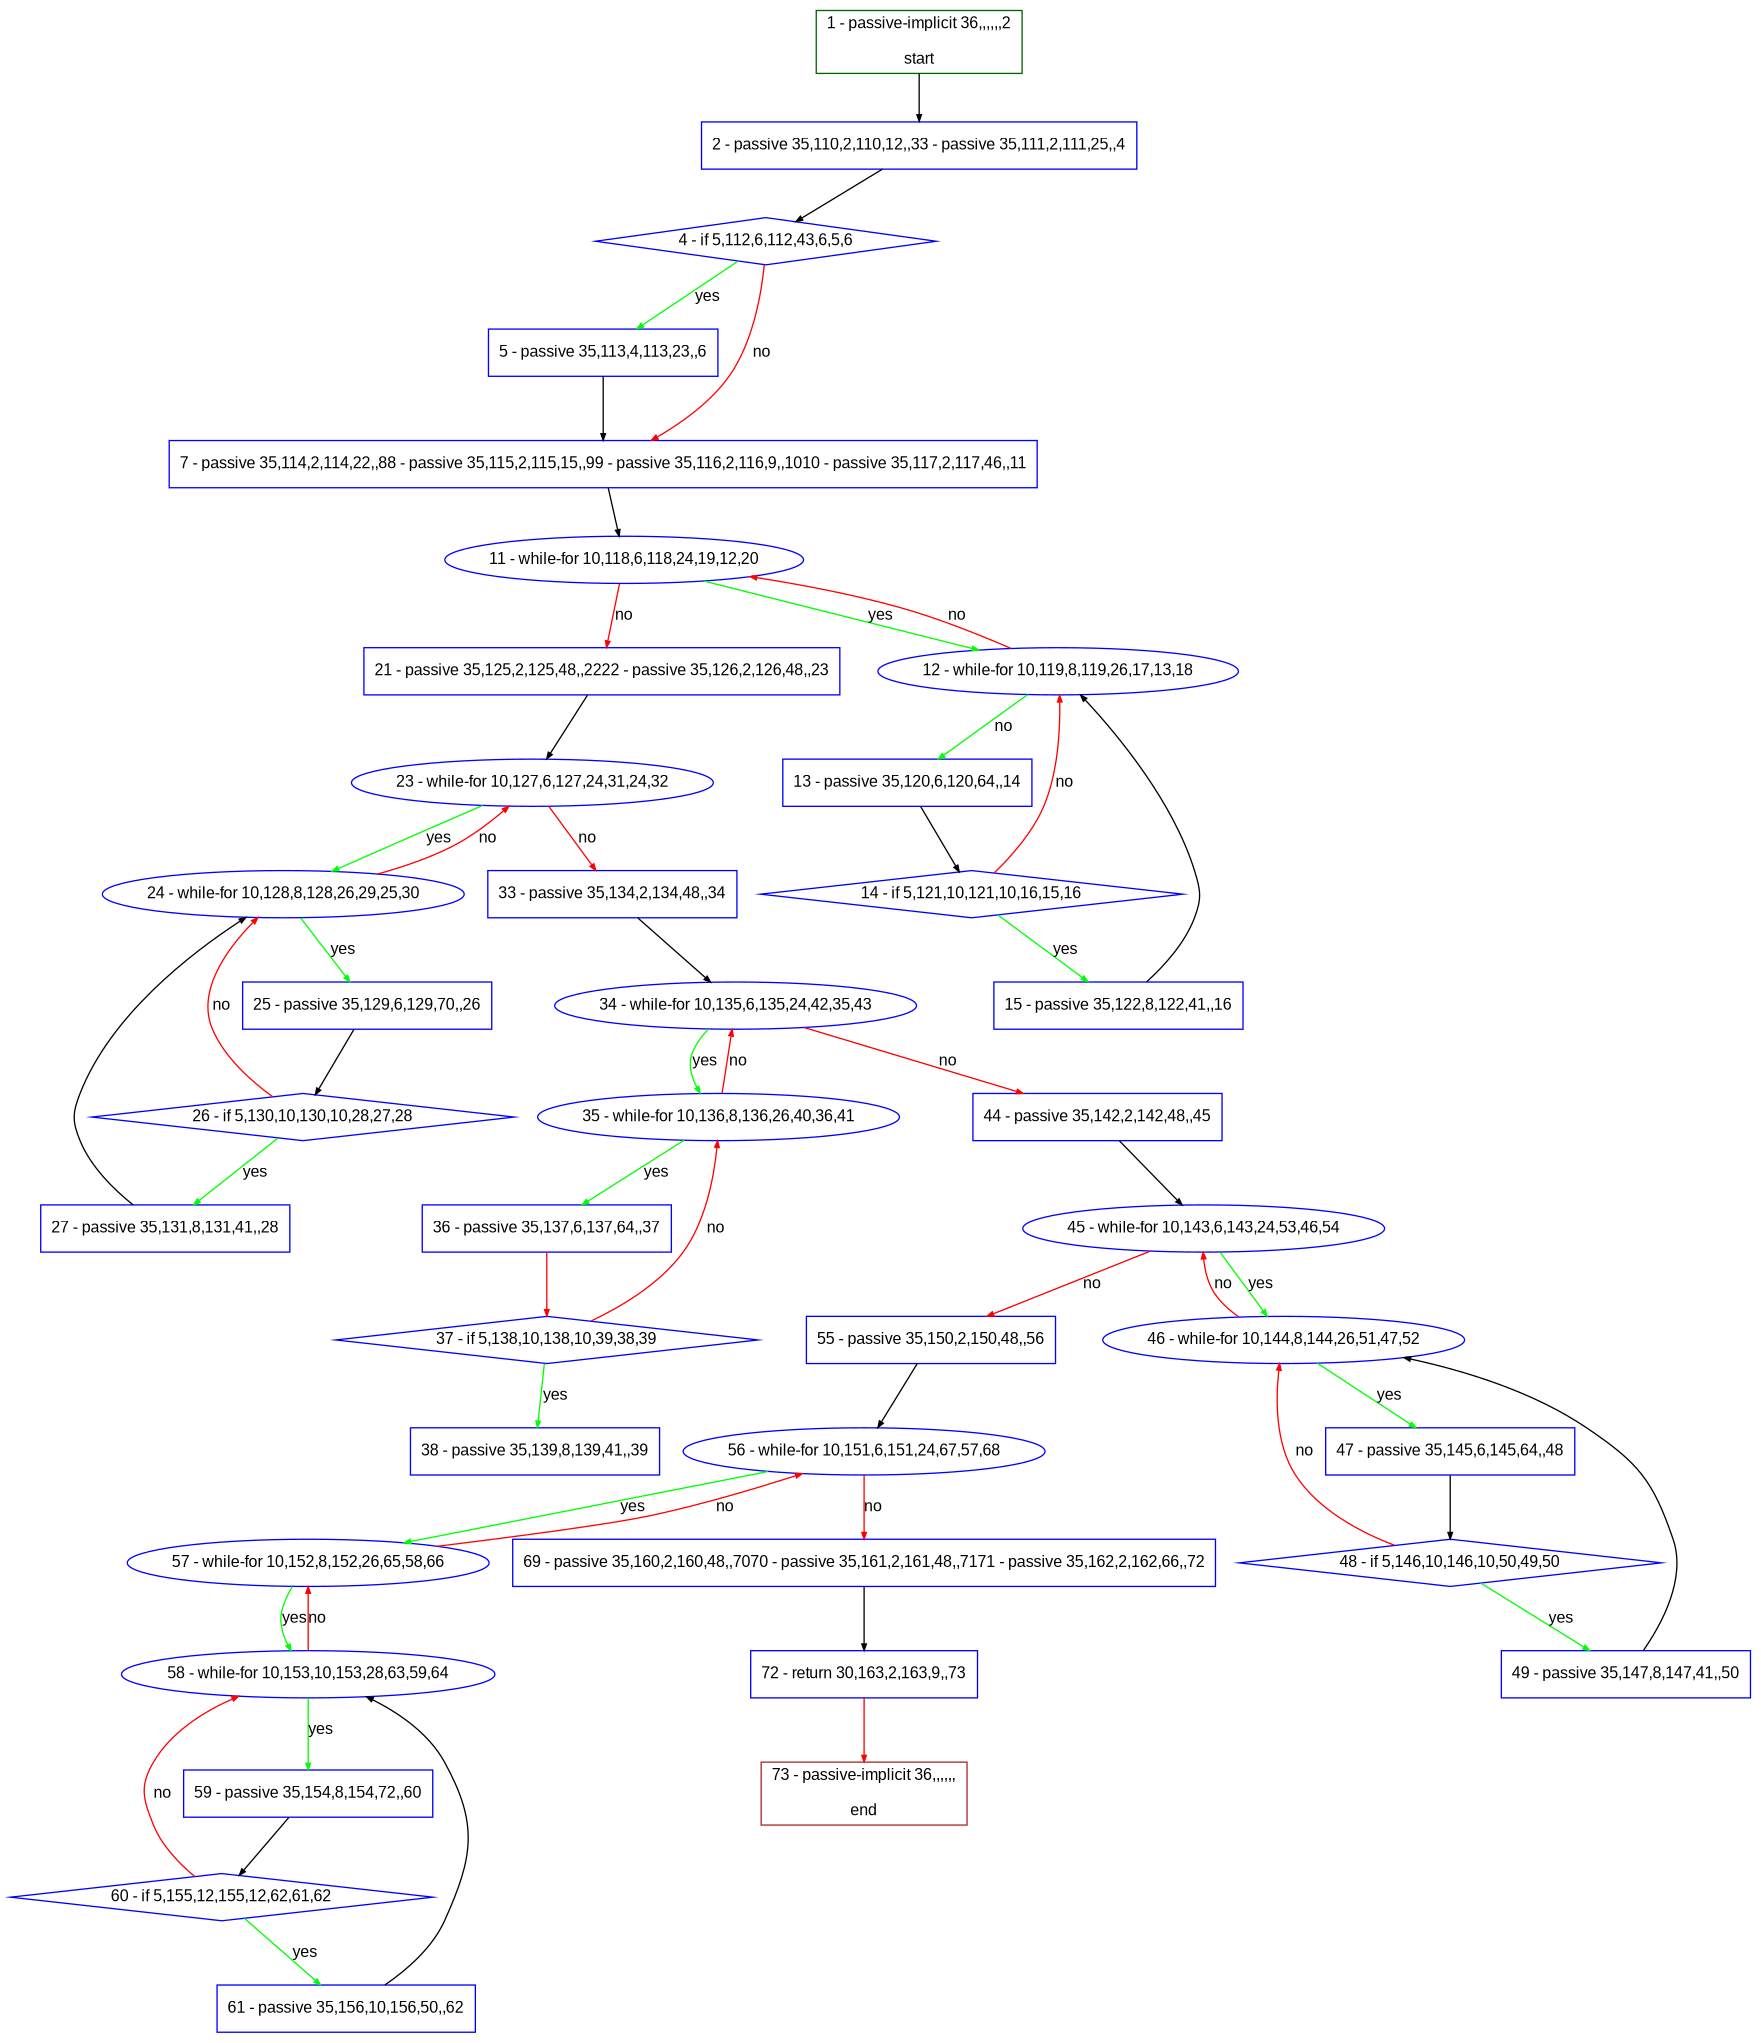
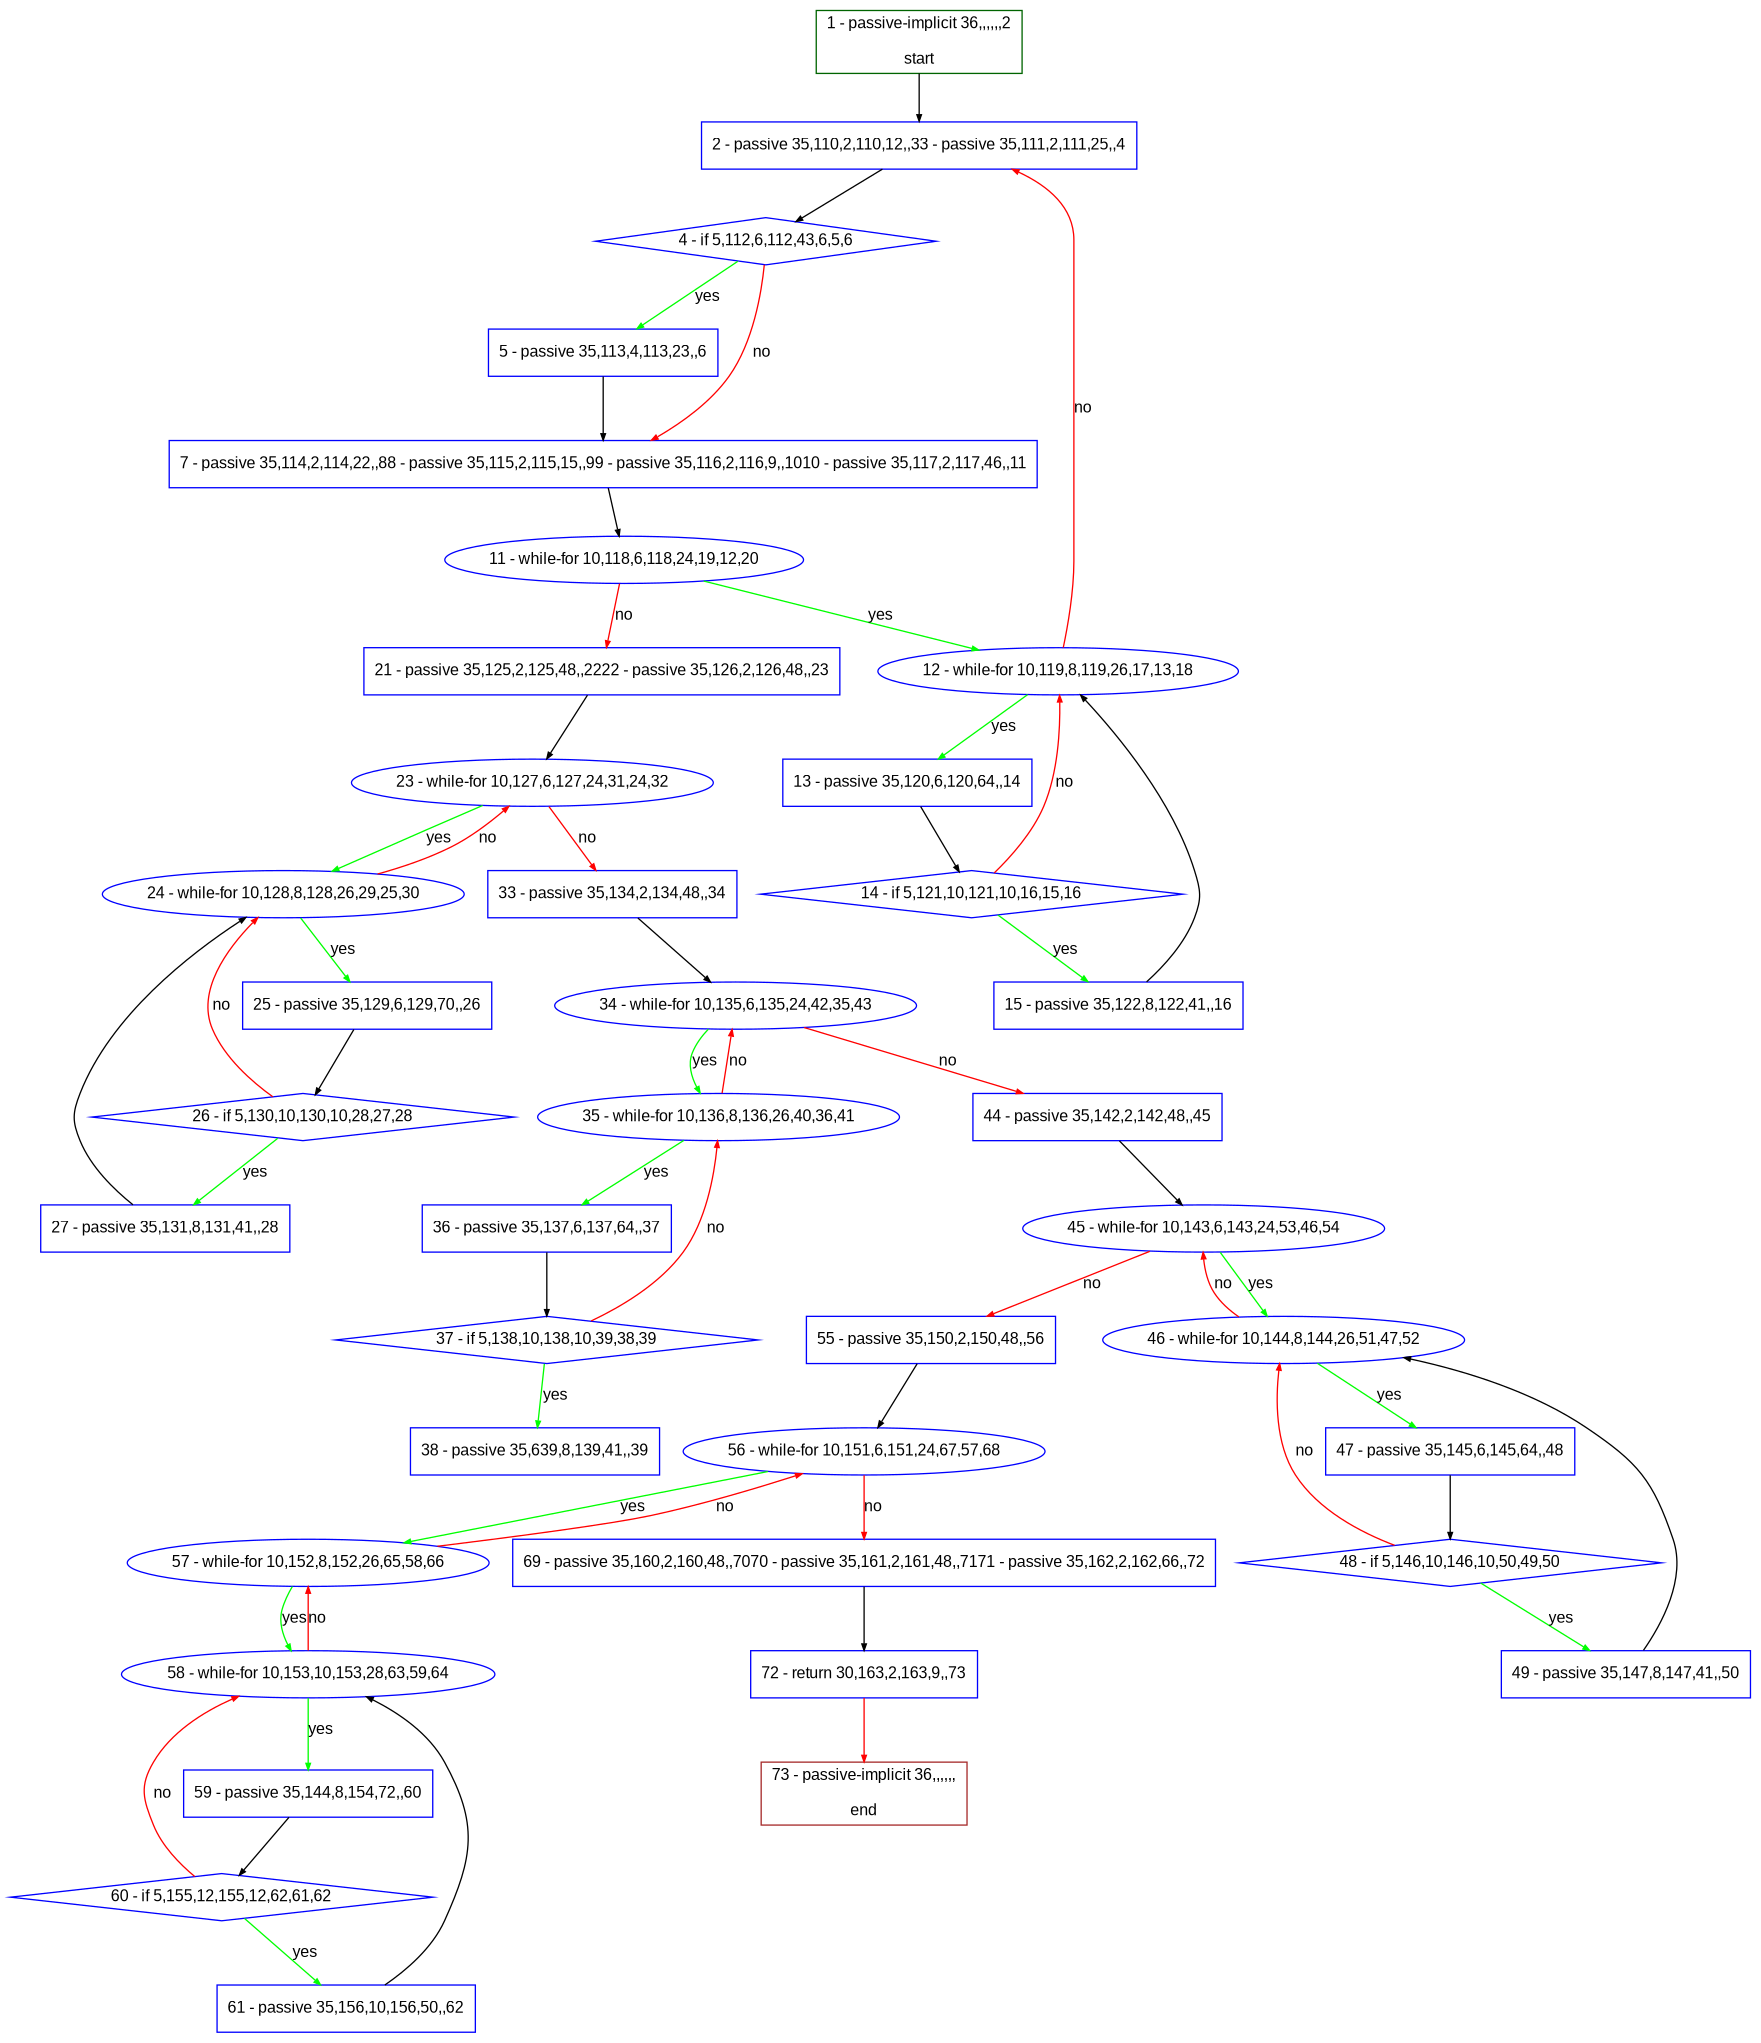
(887, 604) -> (1074, 398)
(1004, 727) -> (1004, 727)
(547, 1281) -> (547, 1281)
(535, 1451) -> (535, 1451)
(308, 1794) -> (308, 1794)
